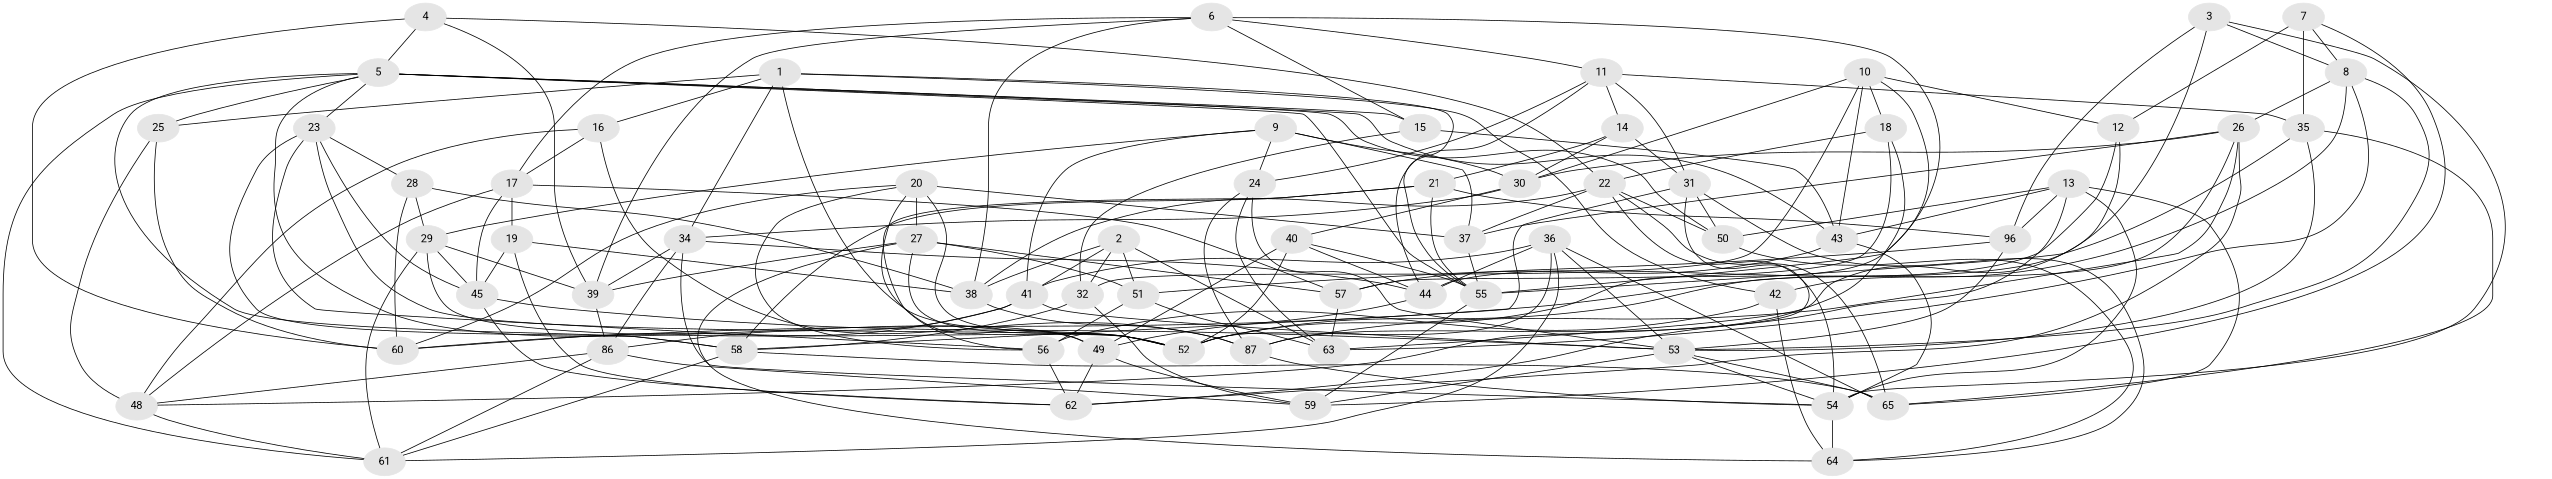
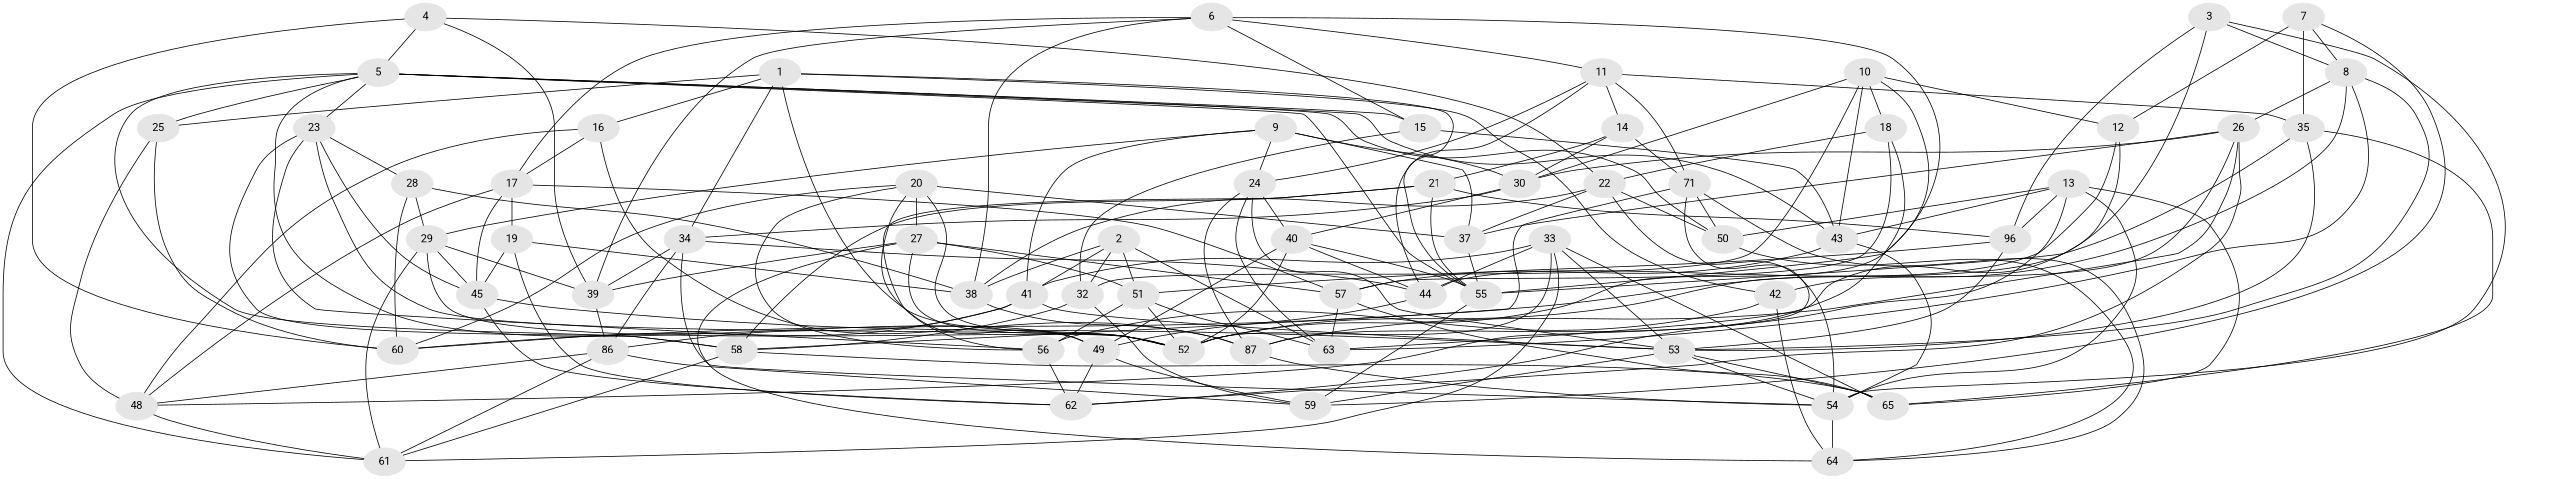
(1690, 184) -> (1690, 184)
none -> (1273, 211)
(1550, 239) -> (1550, 239)
(1832, 290) -> (1600, 357)
none -> (1161, 323)
